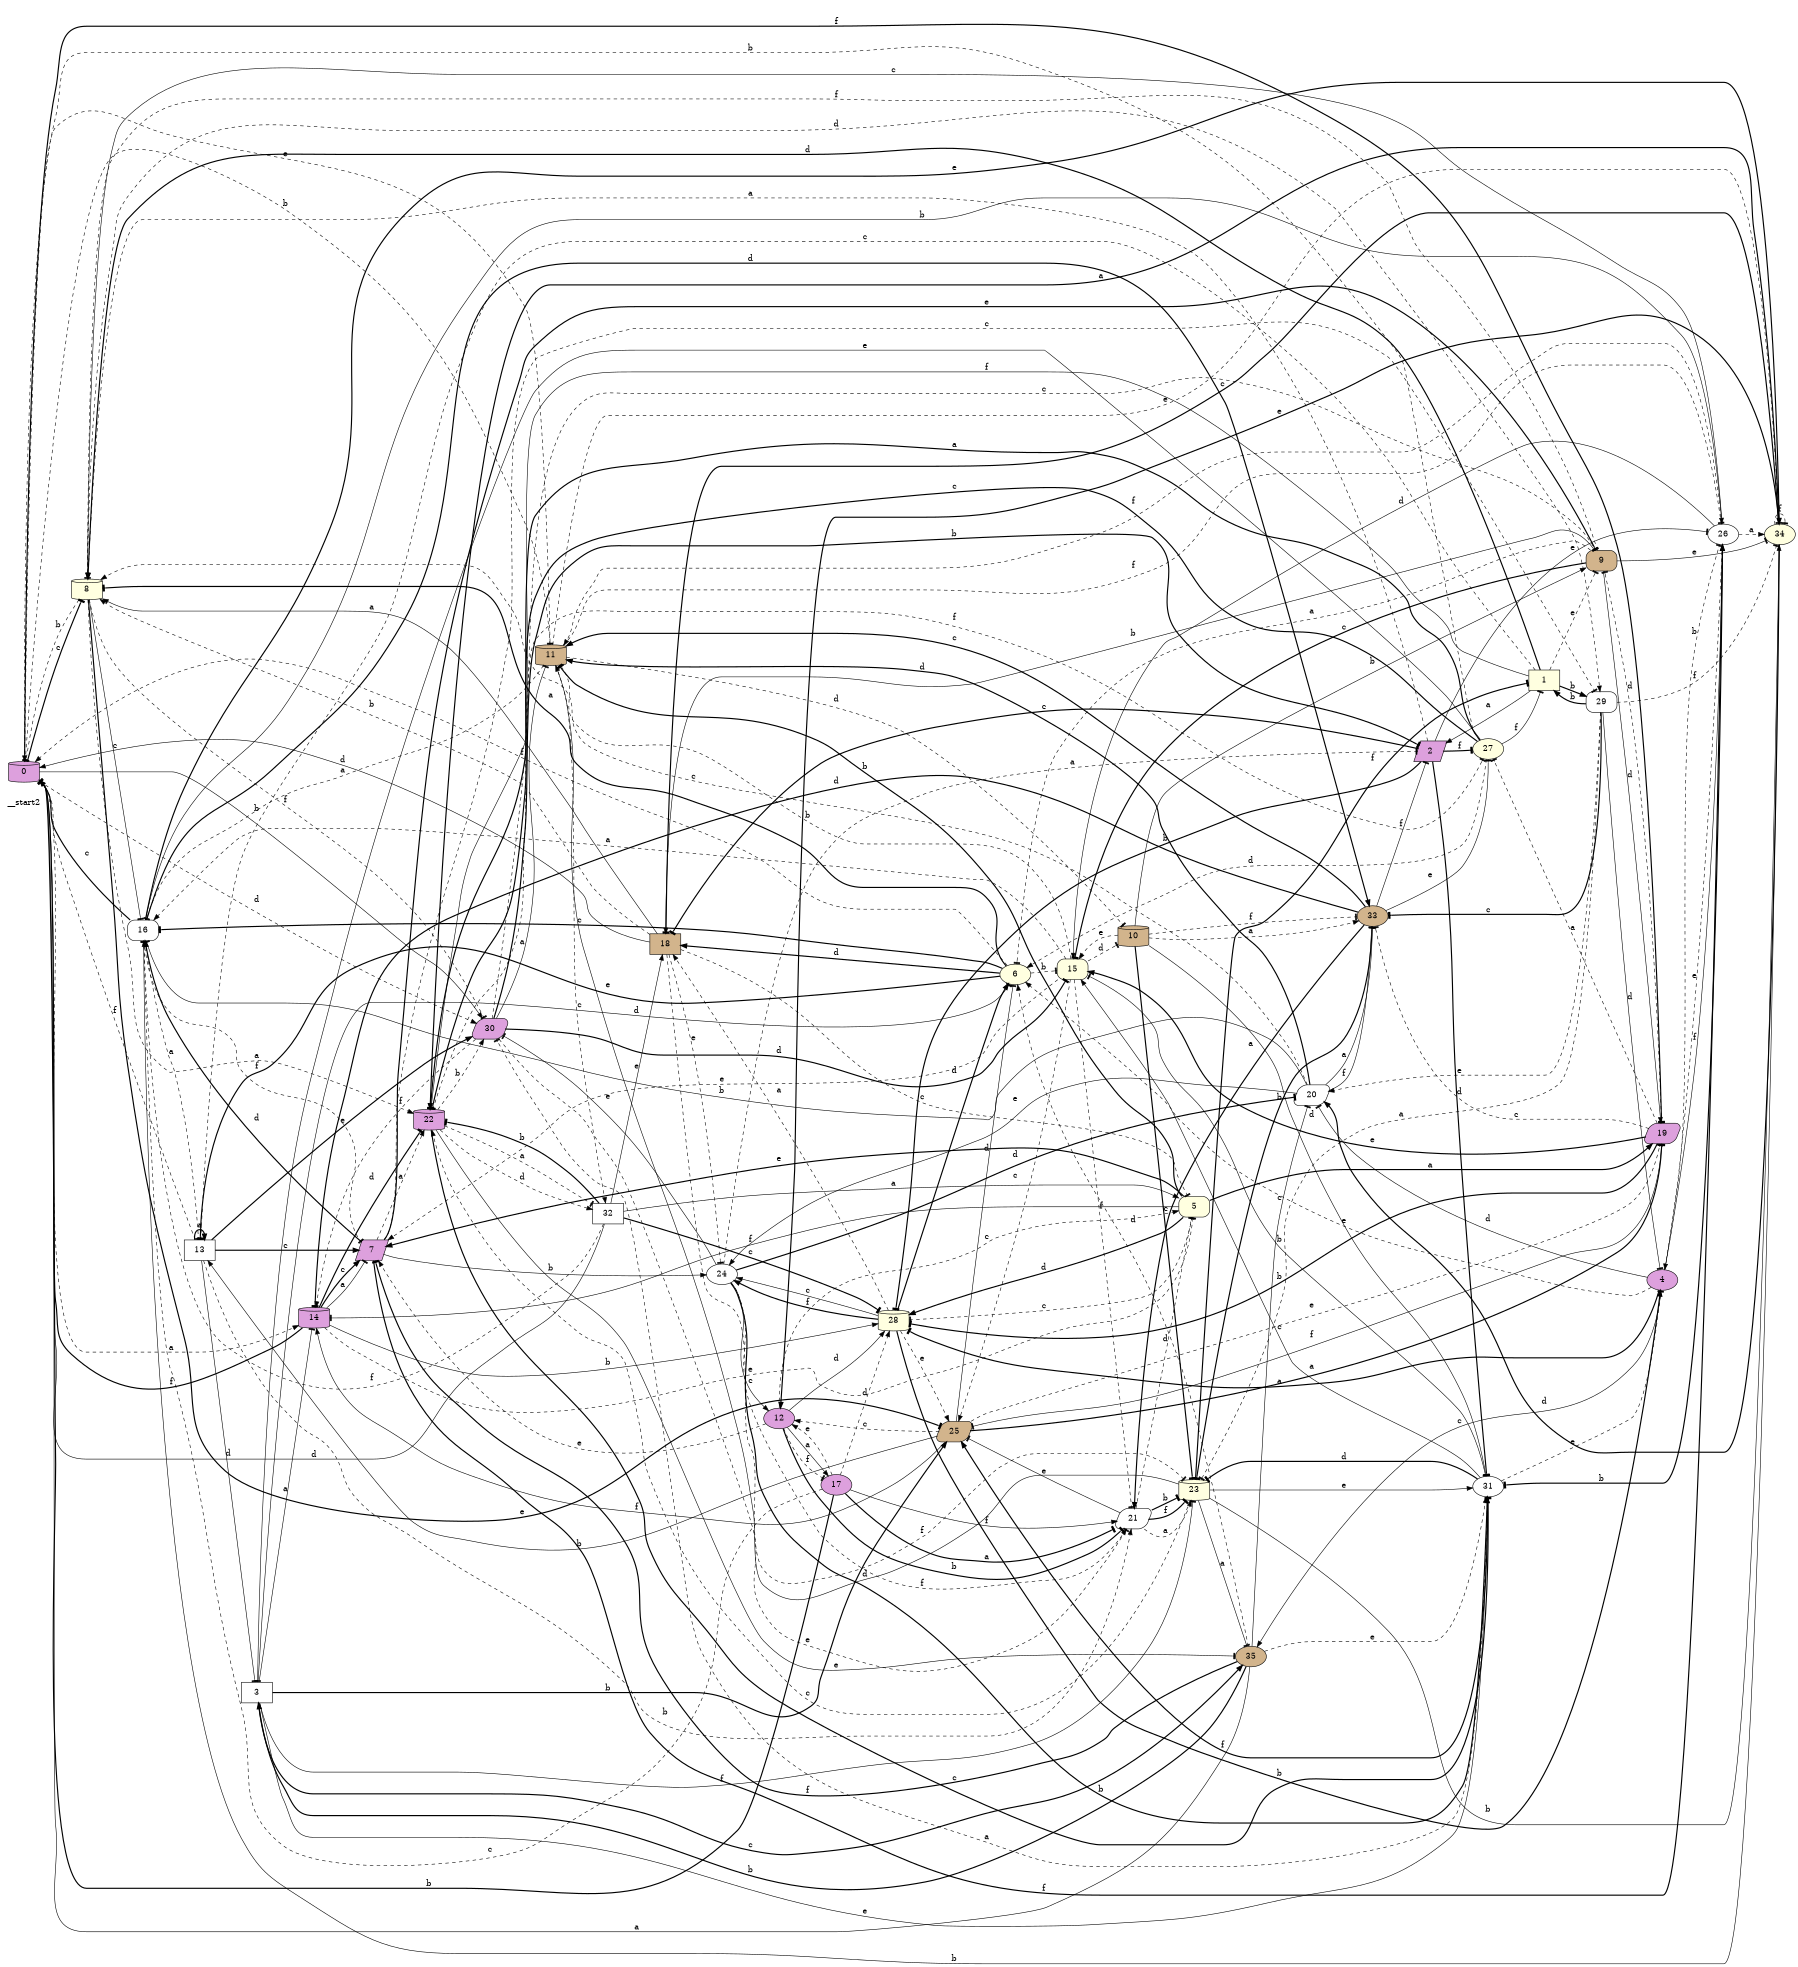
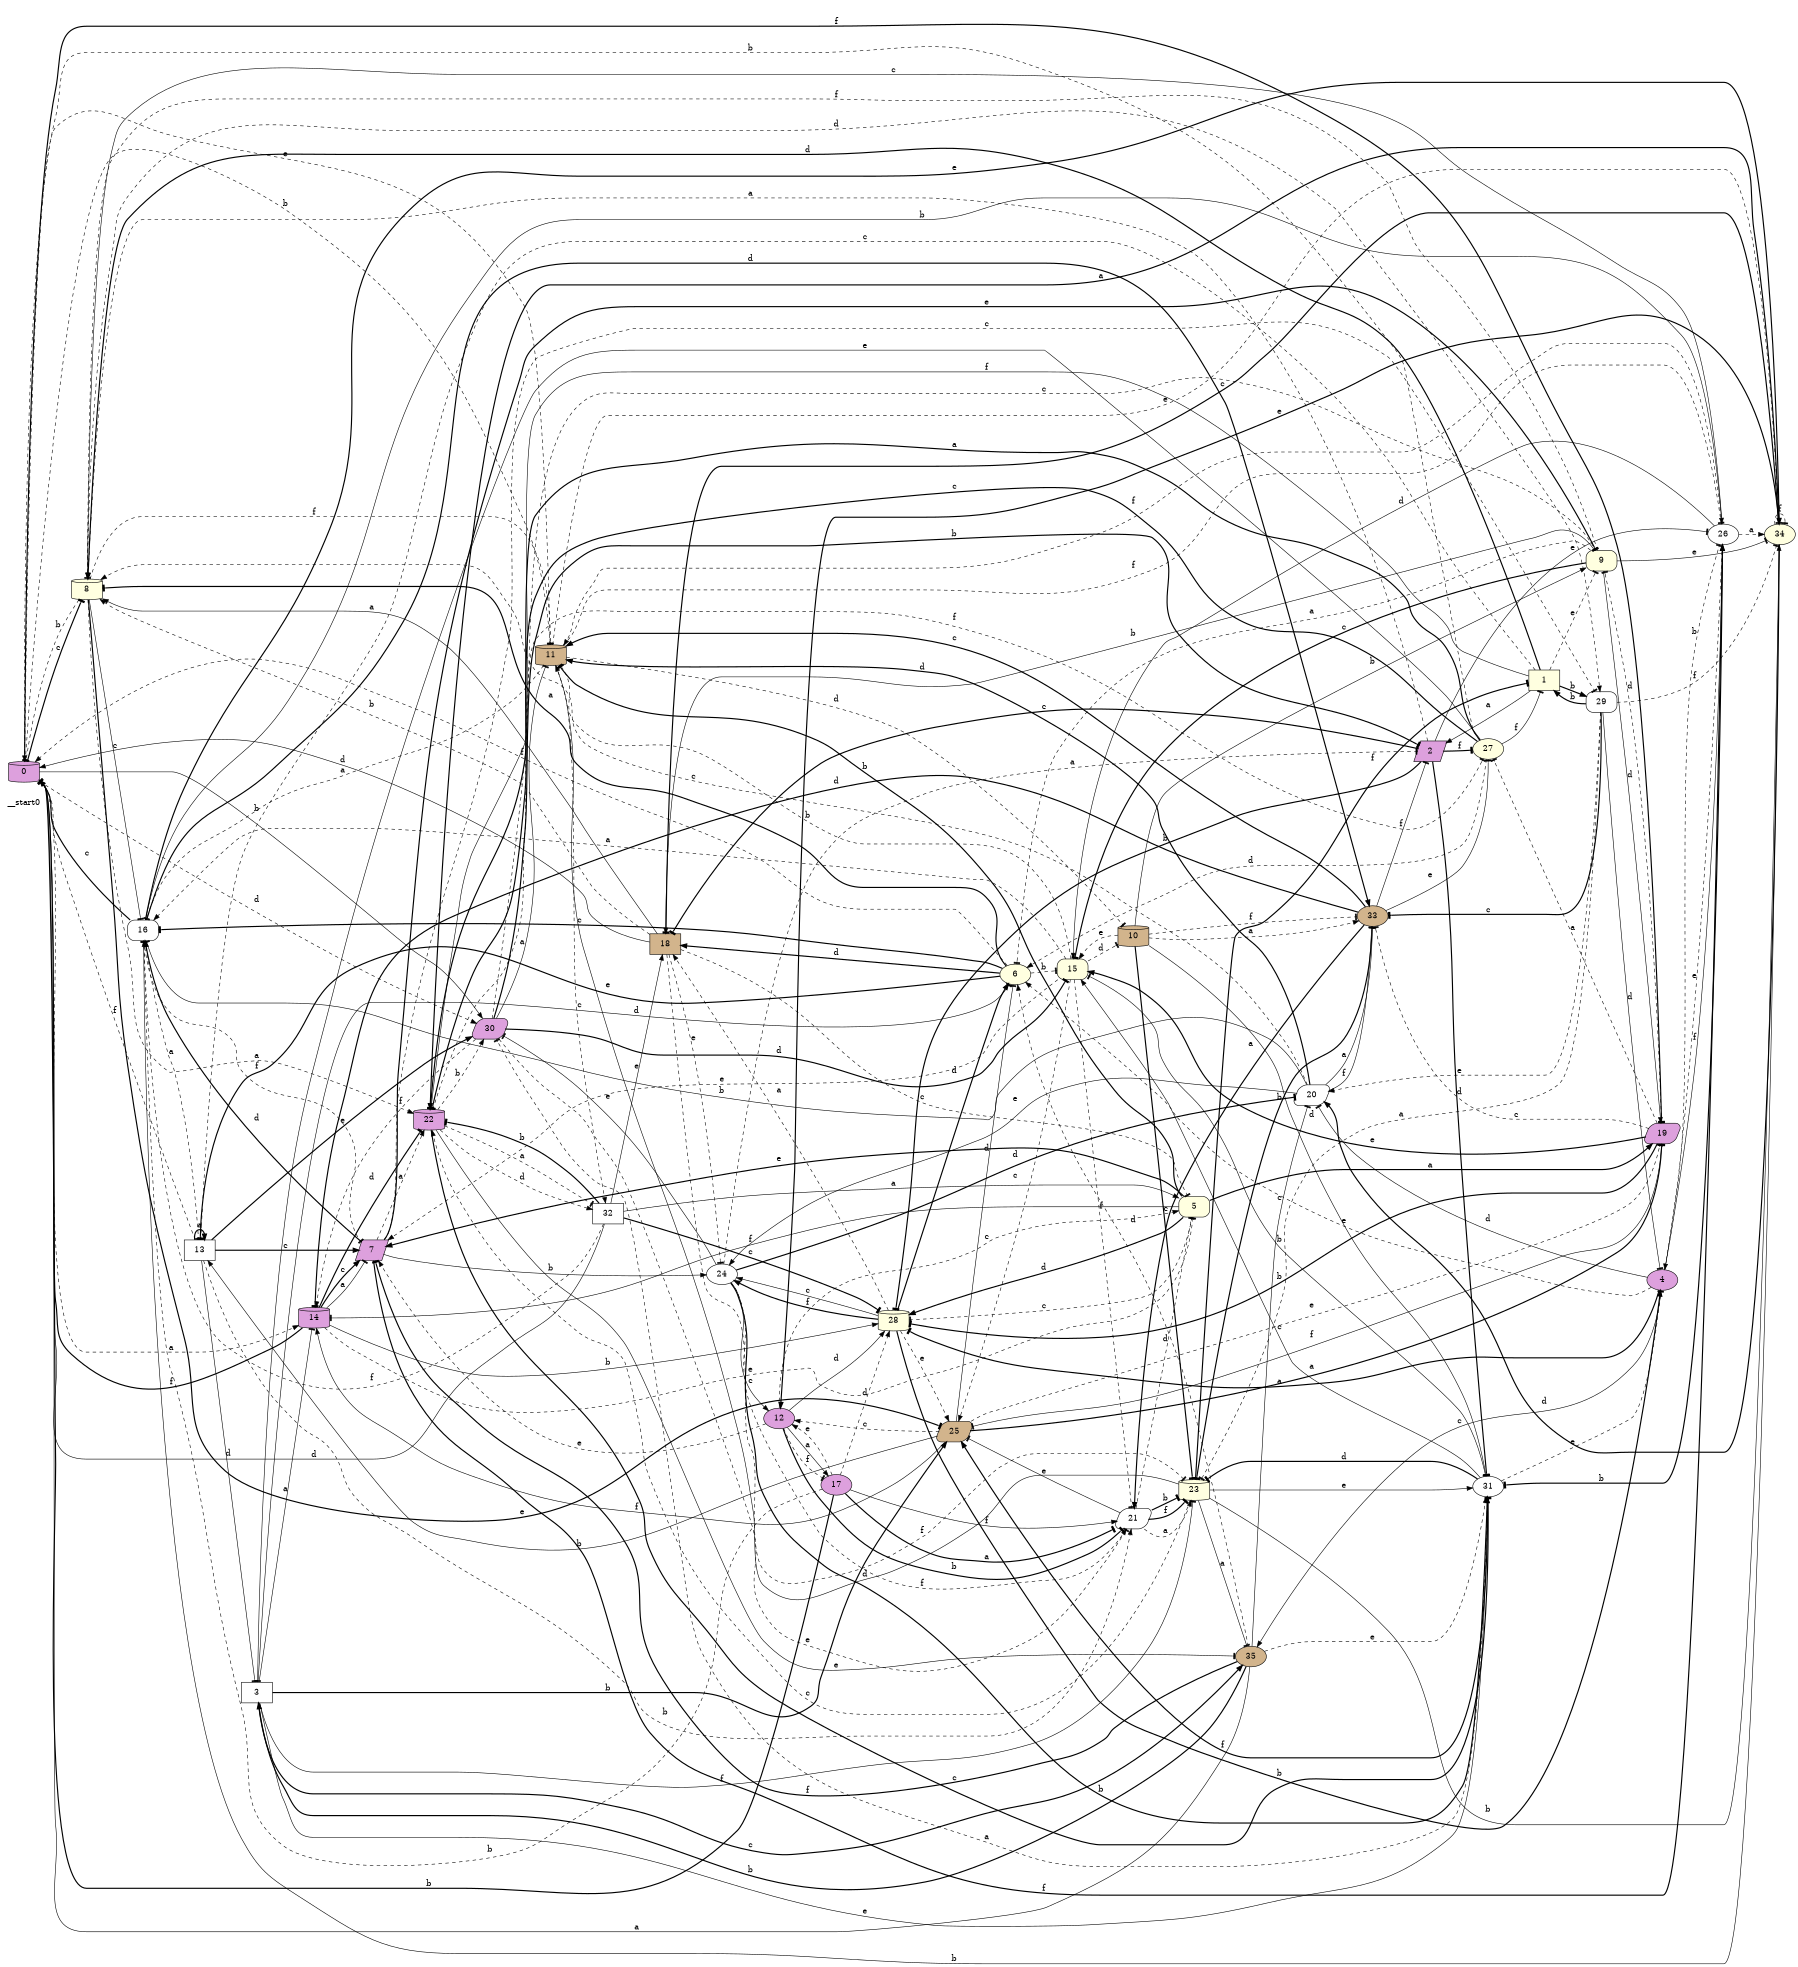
(1602, 561) -> (1602, 561)
(24, 803) -> (24, 803)
(285, 806) -> (349, 517)
(490, 1850) -> (490, 1850)
